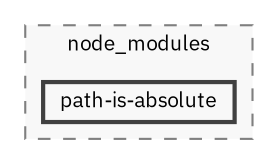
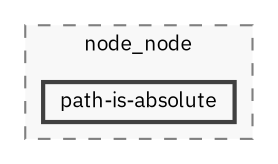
(139, 45) -> (139, 45)
